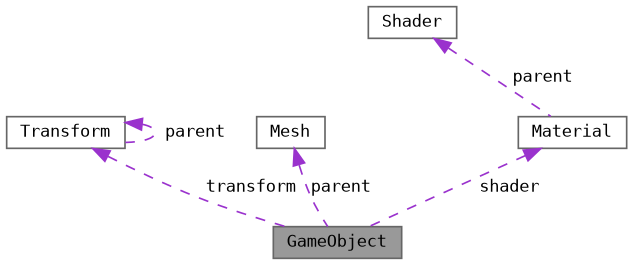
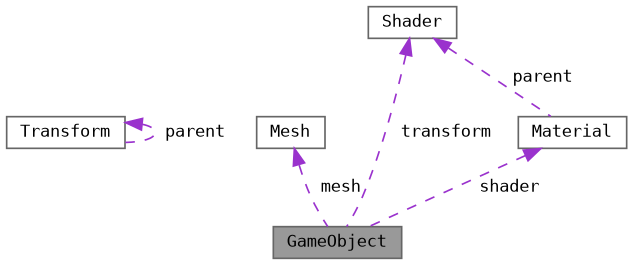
(337, 188) -> (337, 188)
(195, 196) -> (382, 143)
